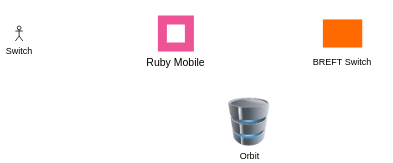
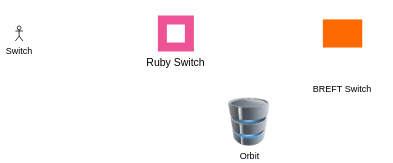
(176, 63) -> (176, 63)
(343, 63) -> (343, 89)
